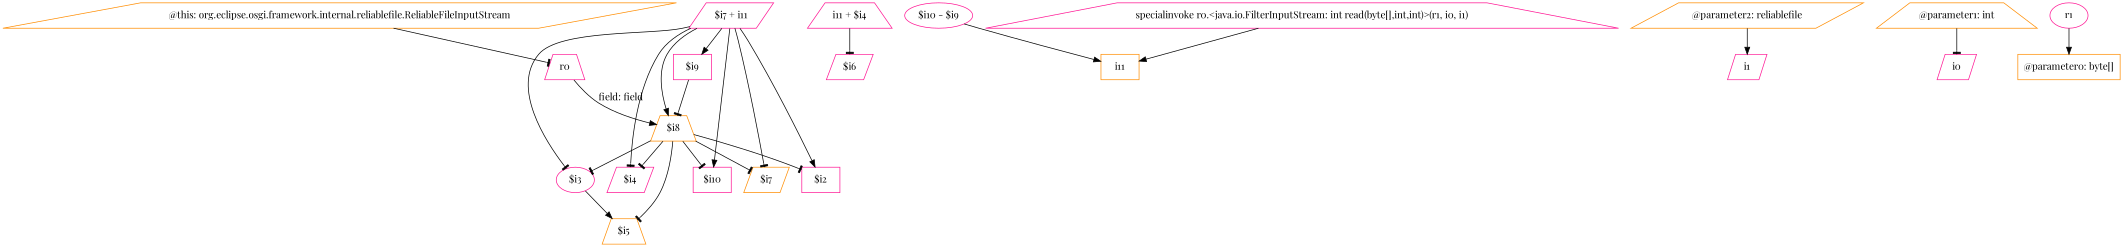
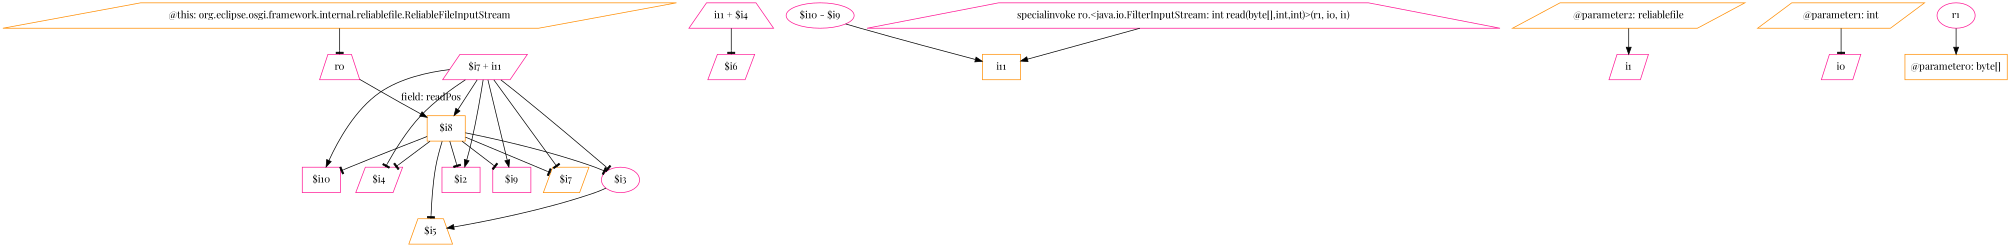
(1957, 16) -> (1841, 16)
(683, 96) -> (478, 153)
(621, 98) -> (431, 98)
(673, 128) -> (446, 128)
